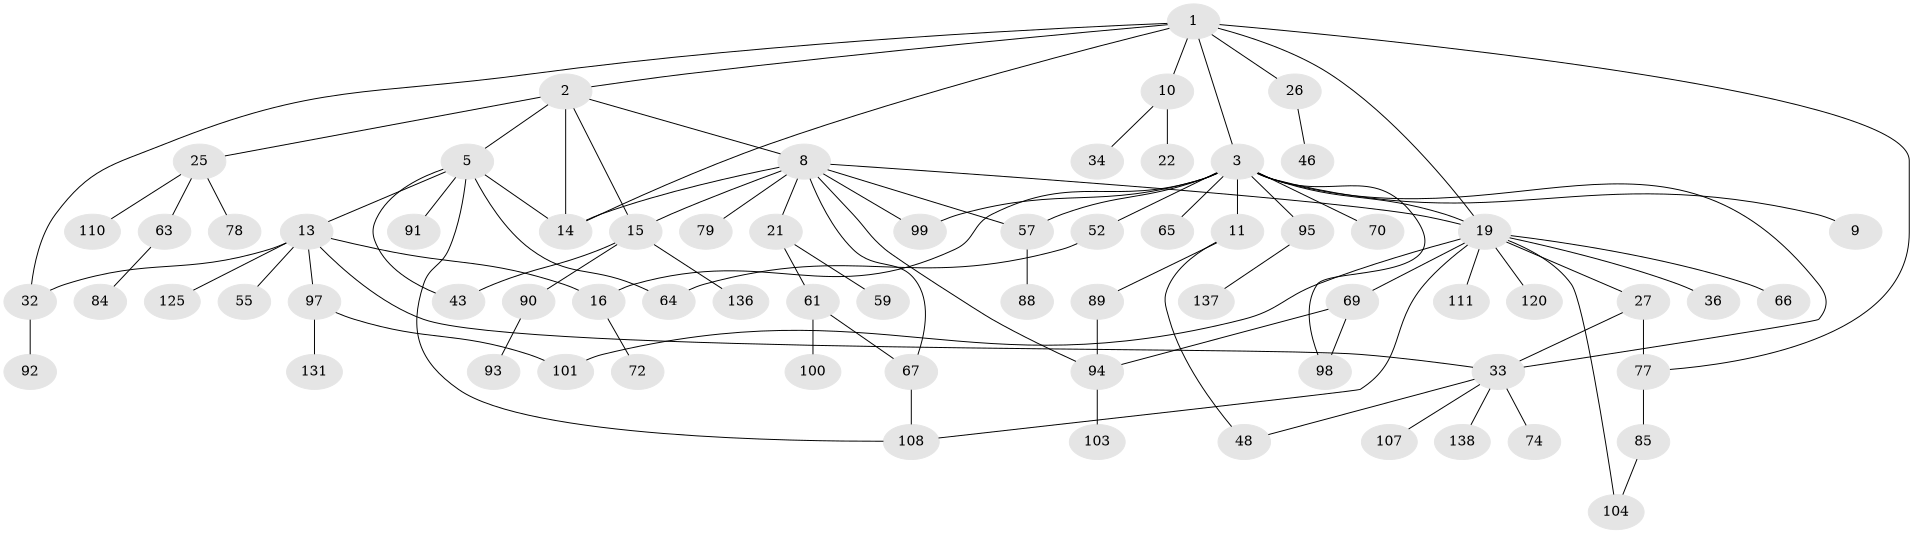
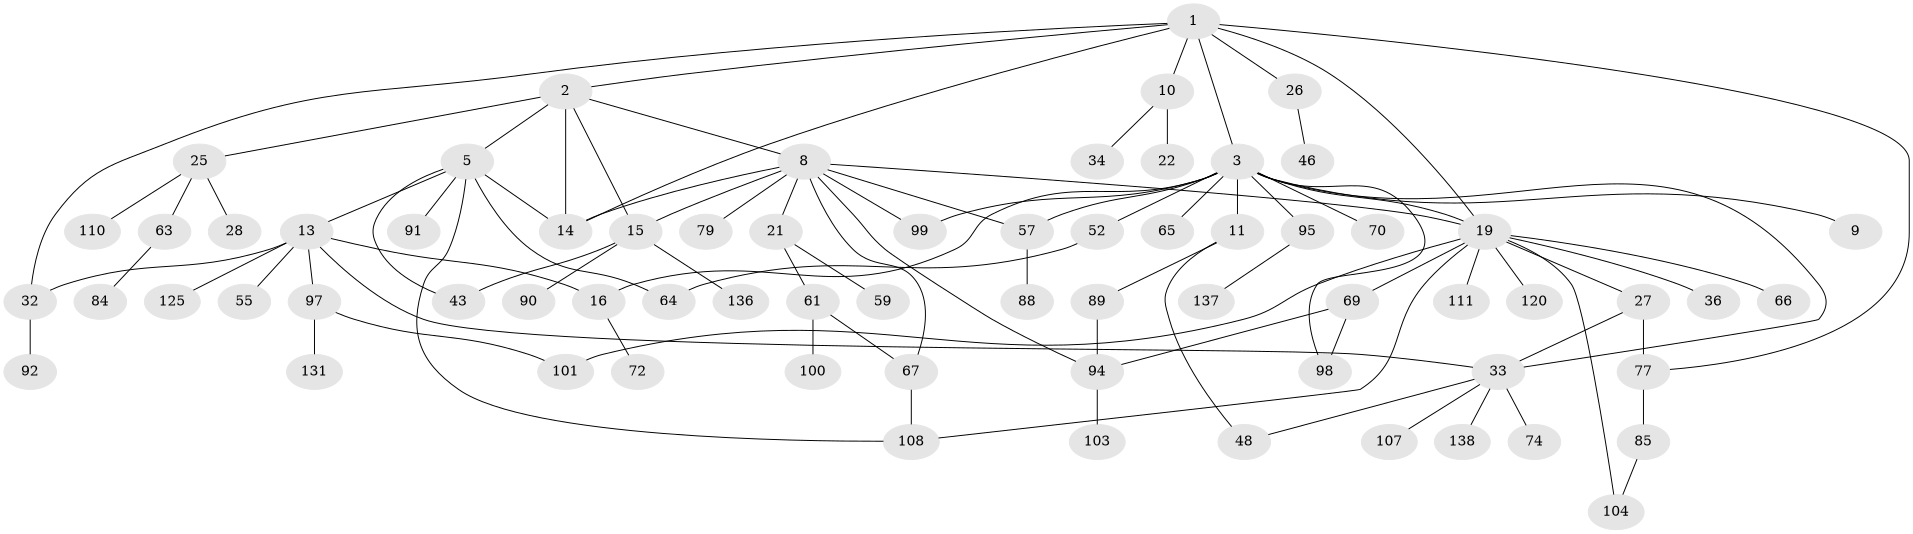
(235, 232) -> (235, 232)
(494, 372) -> none
